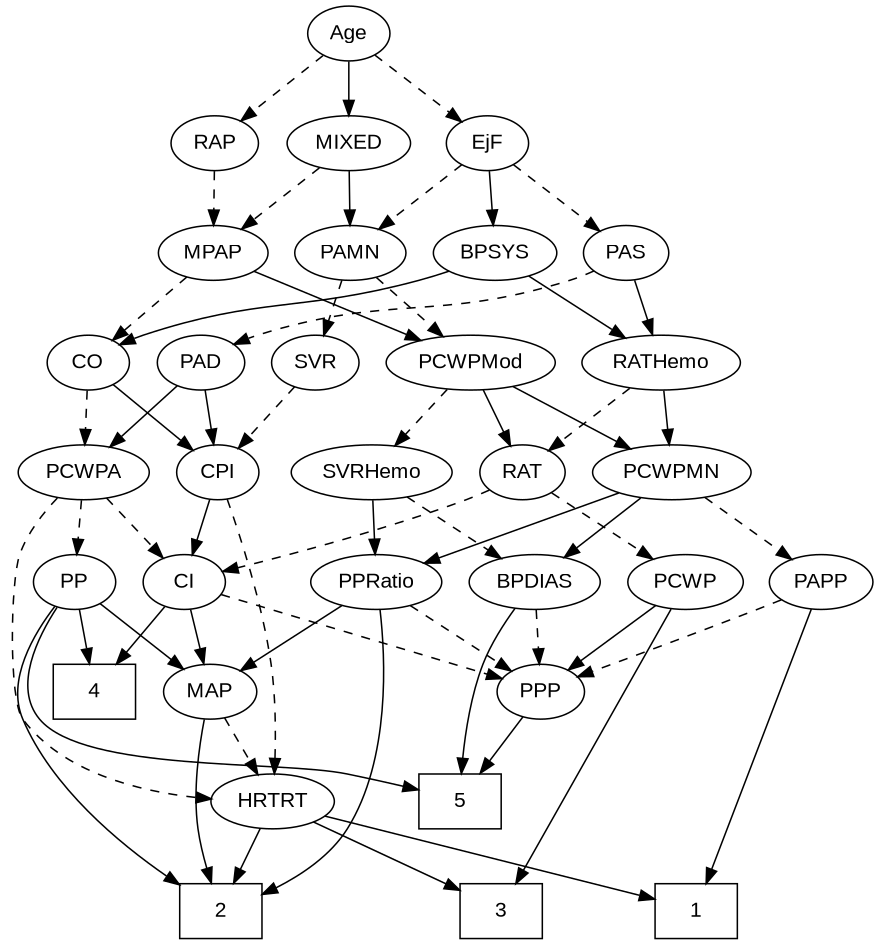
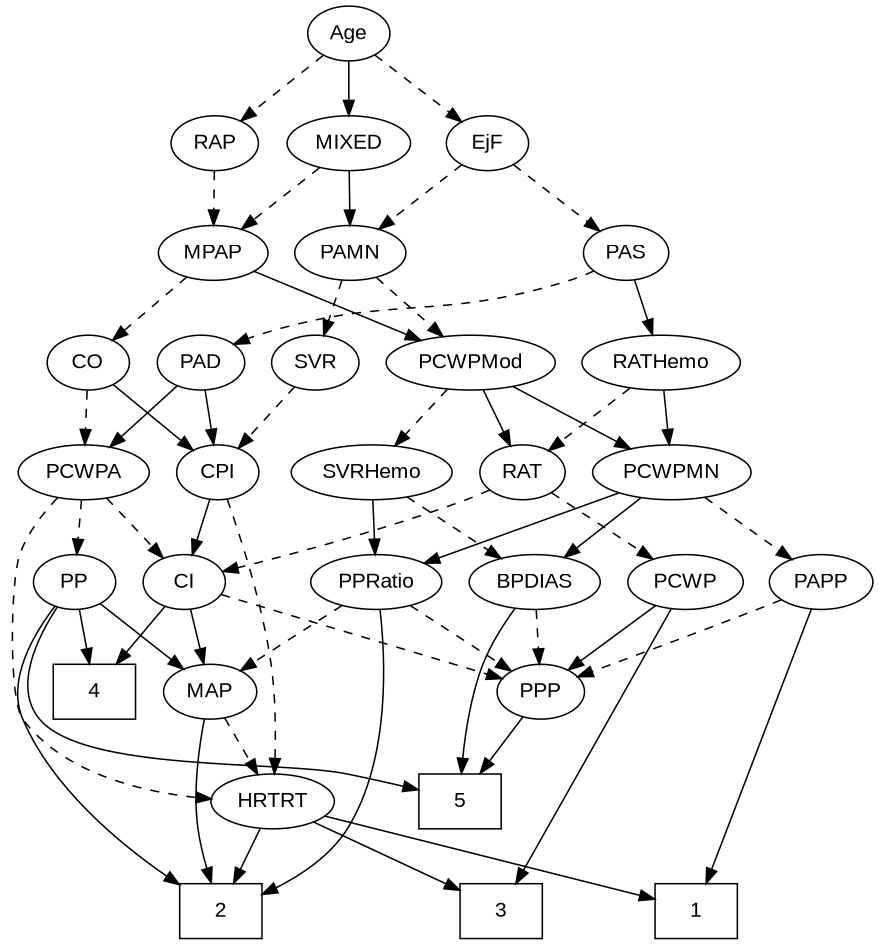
(495, 253) -> none
(298, 634) -> (298, 634)
